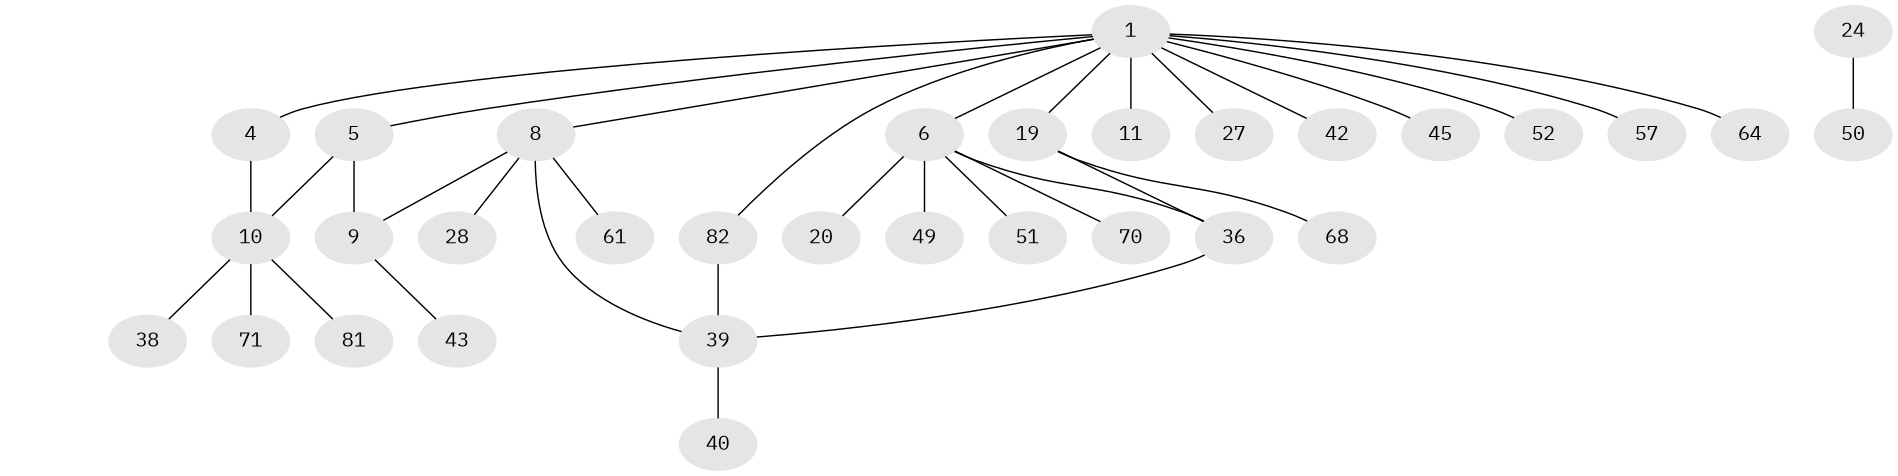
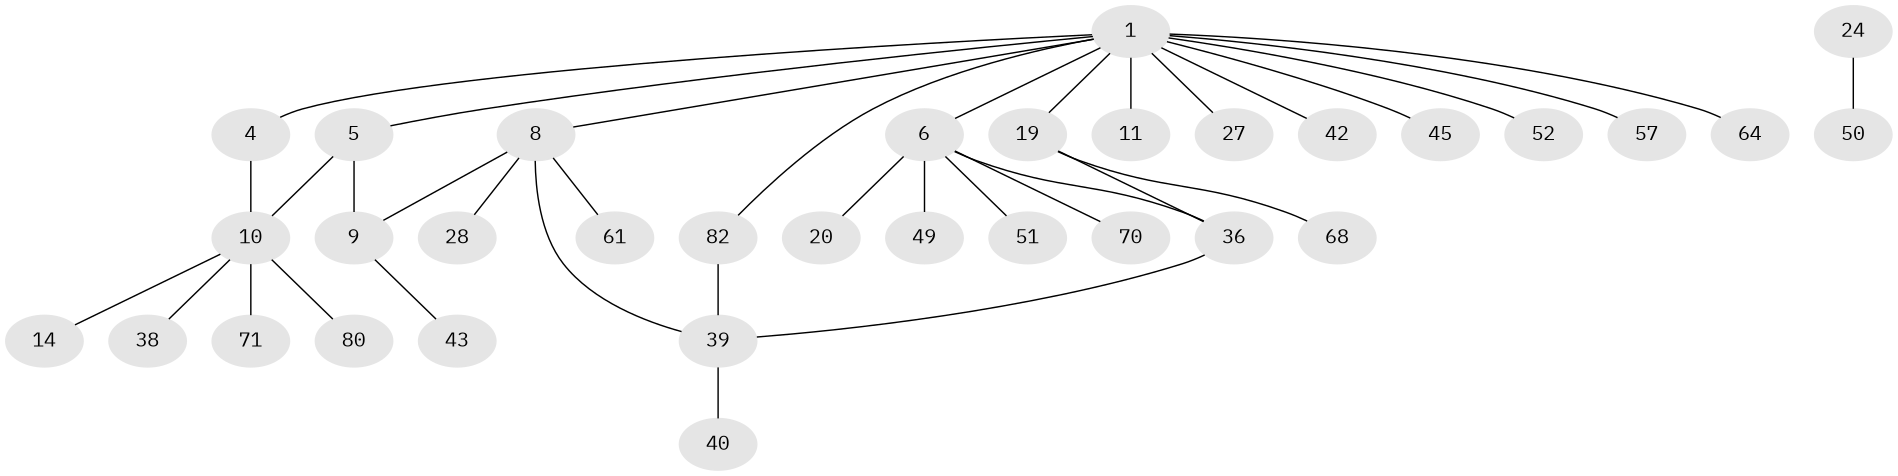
none -> (44, 341)
(354, 341) -> (354, 341)
